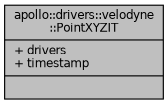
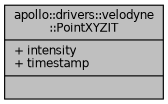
(41, 51) -> (46, 51)
